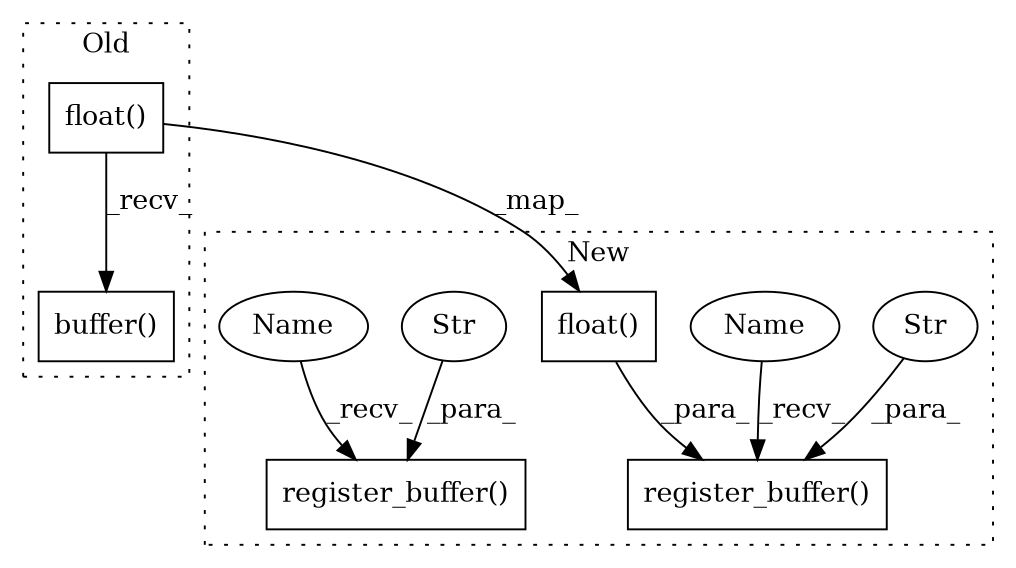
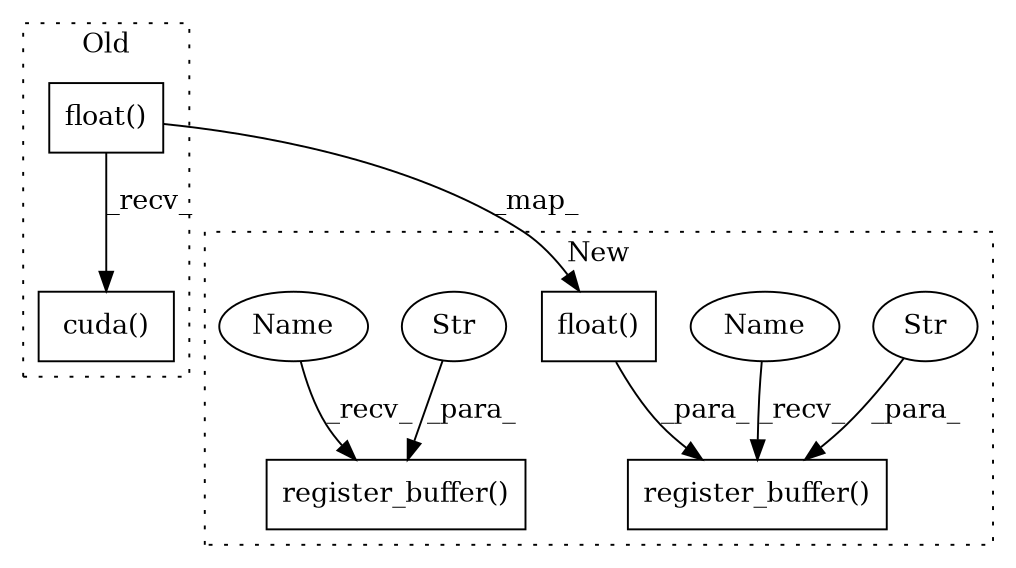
(106, 326) -> (106, 326)
